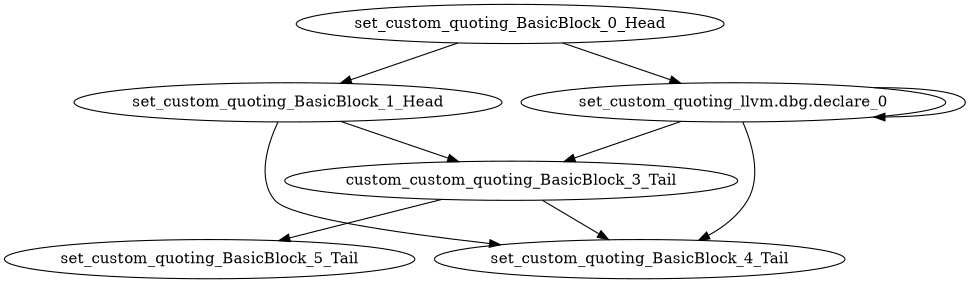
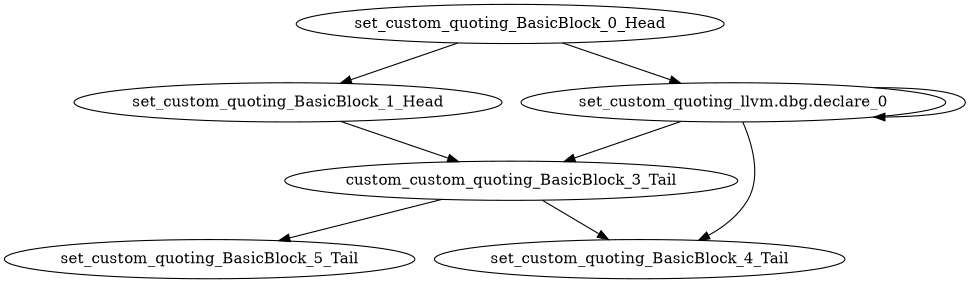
(332, 220) -> none
